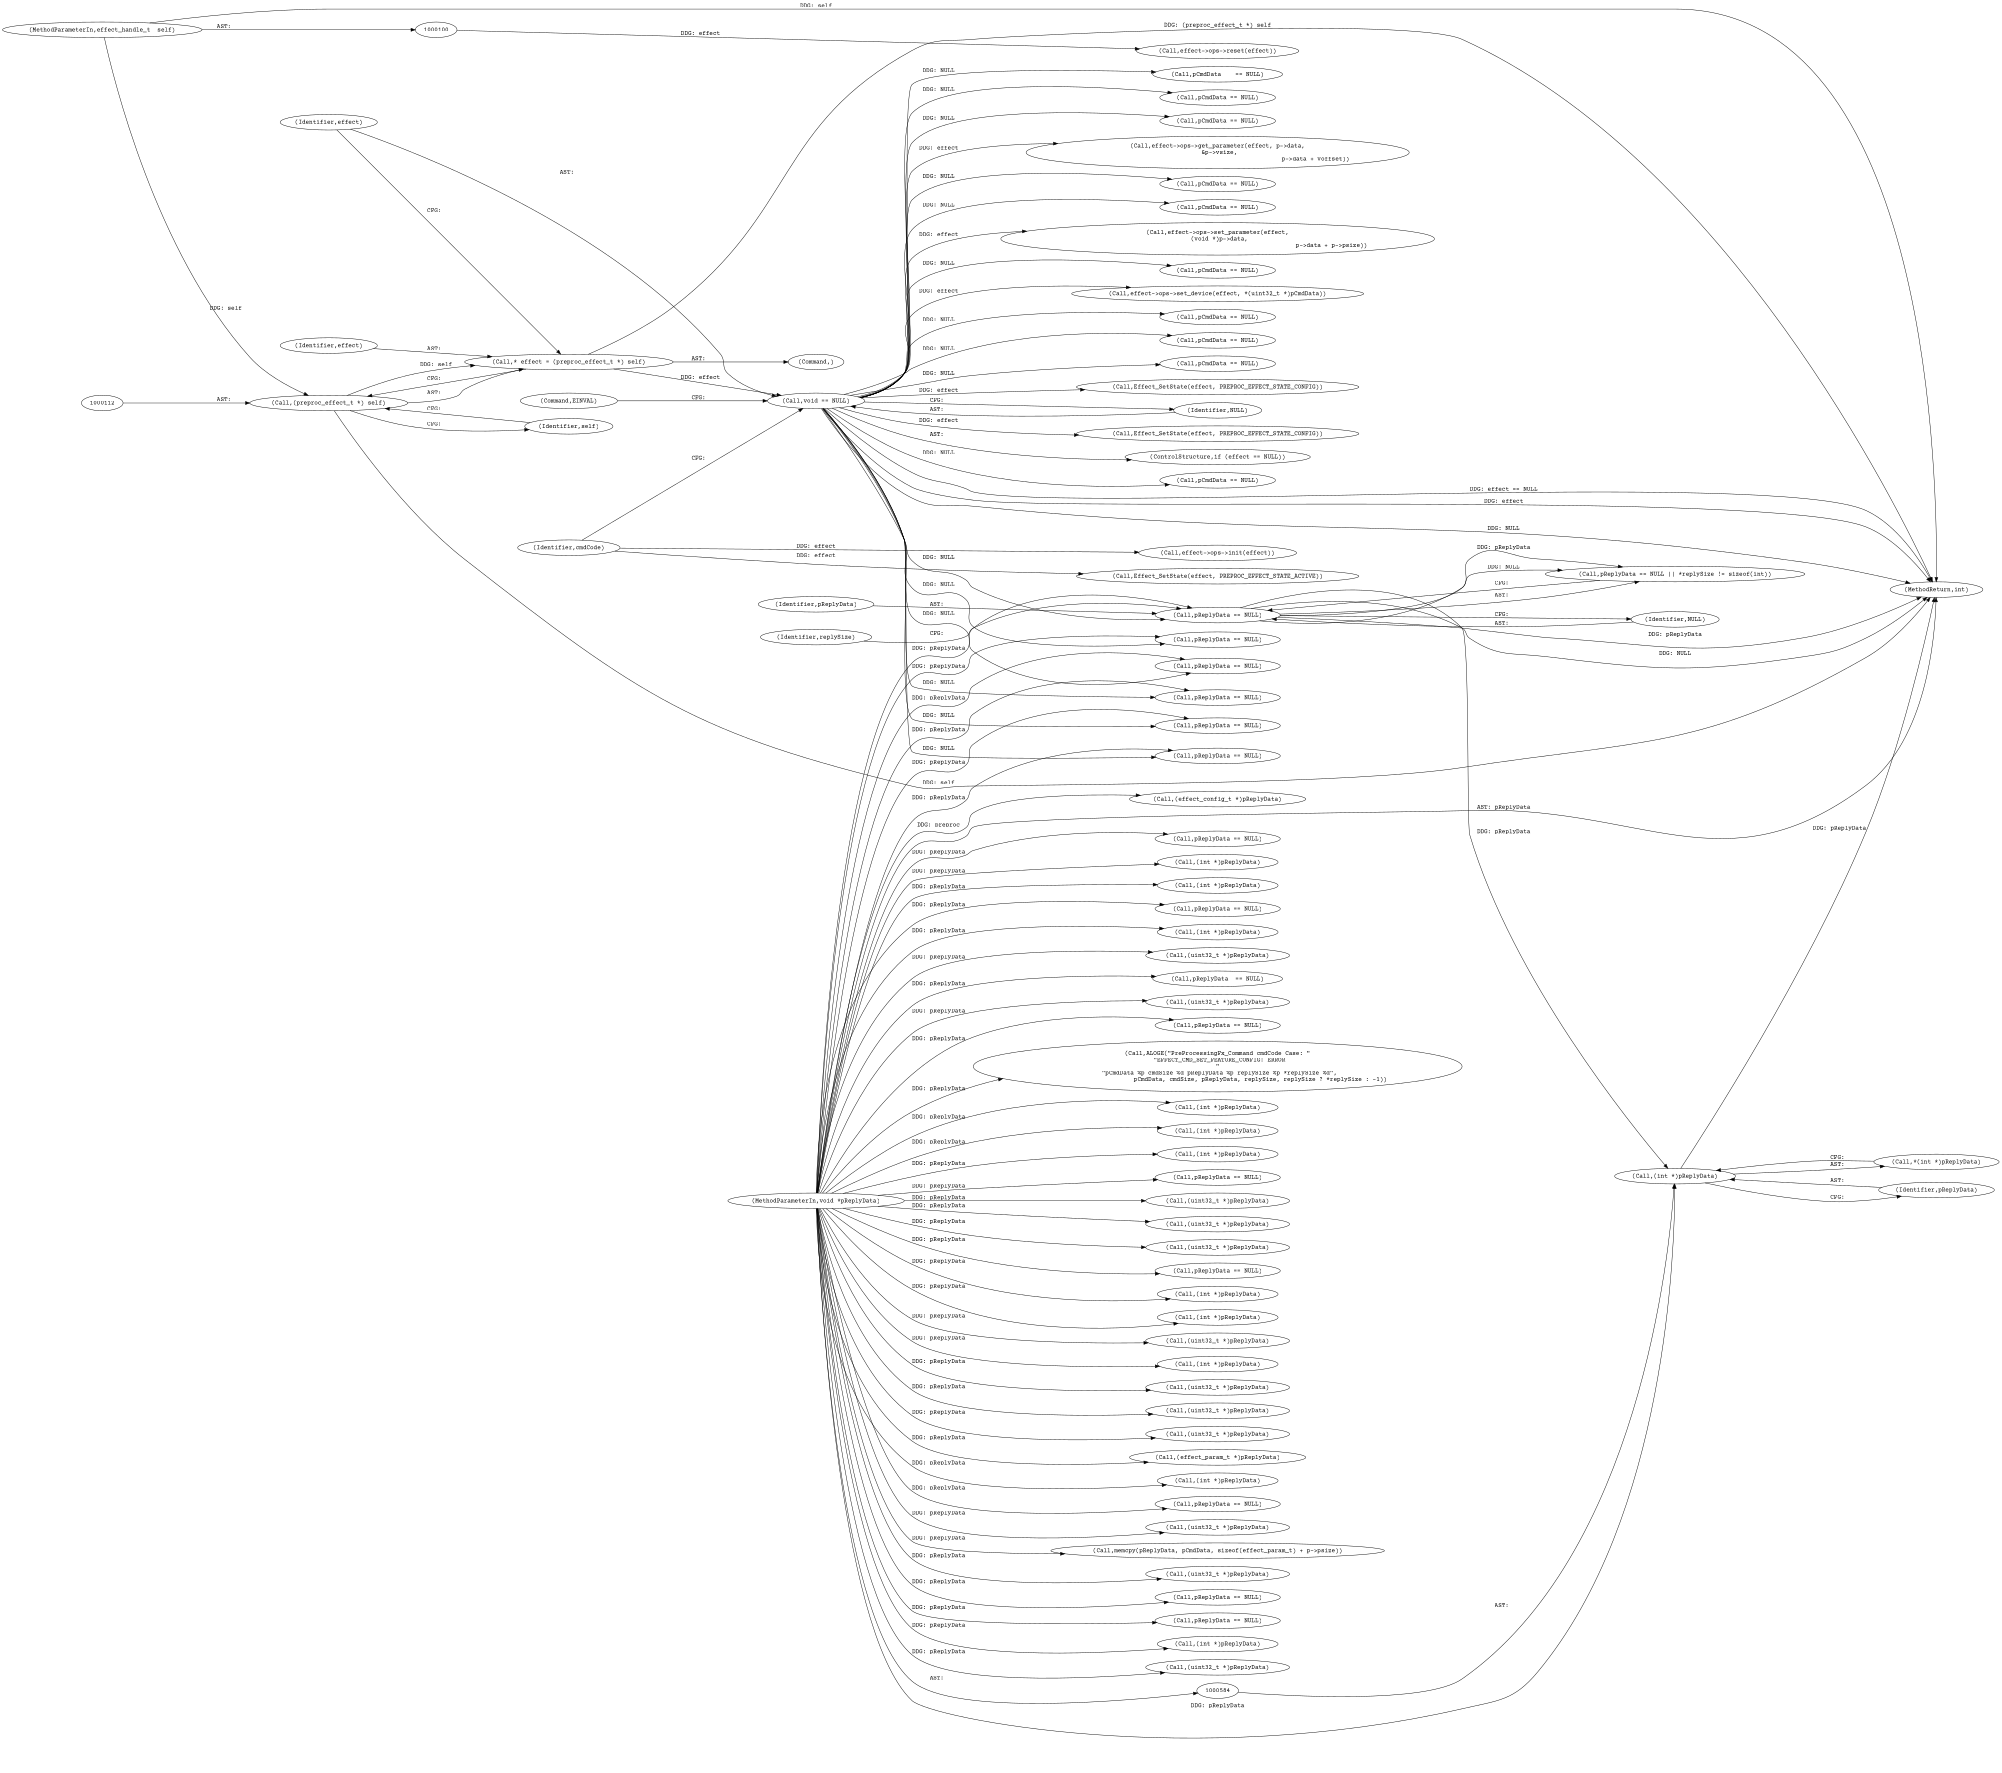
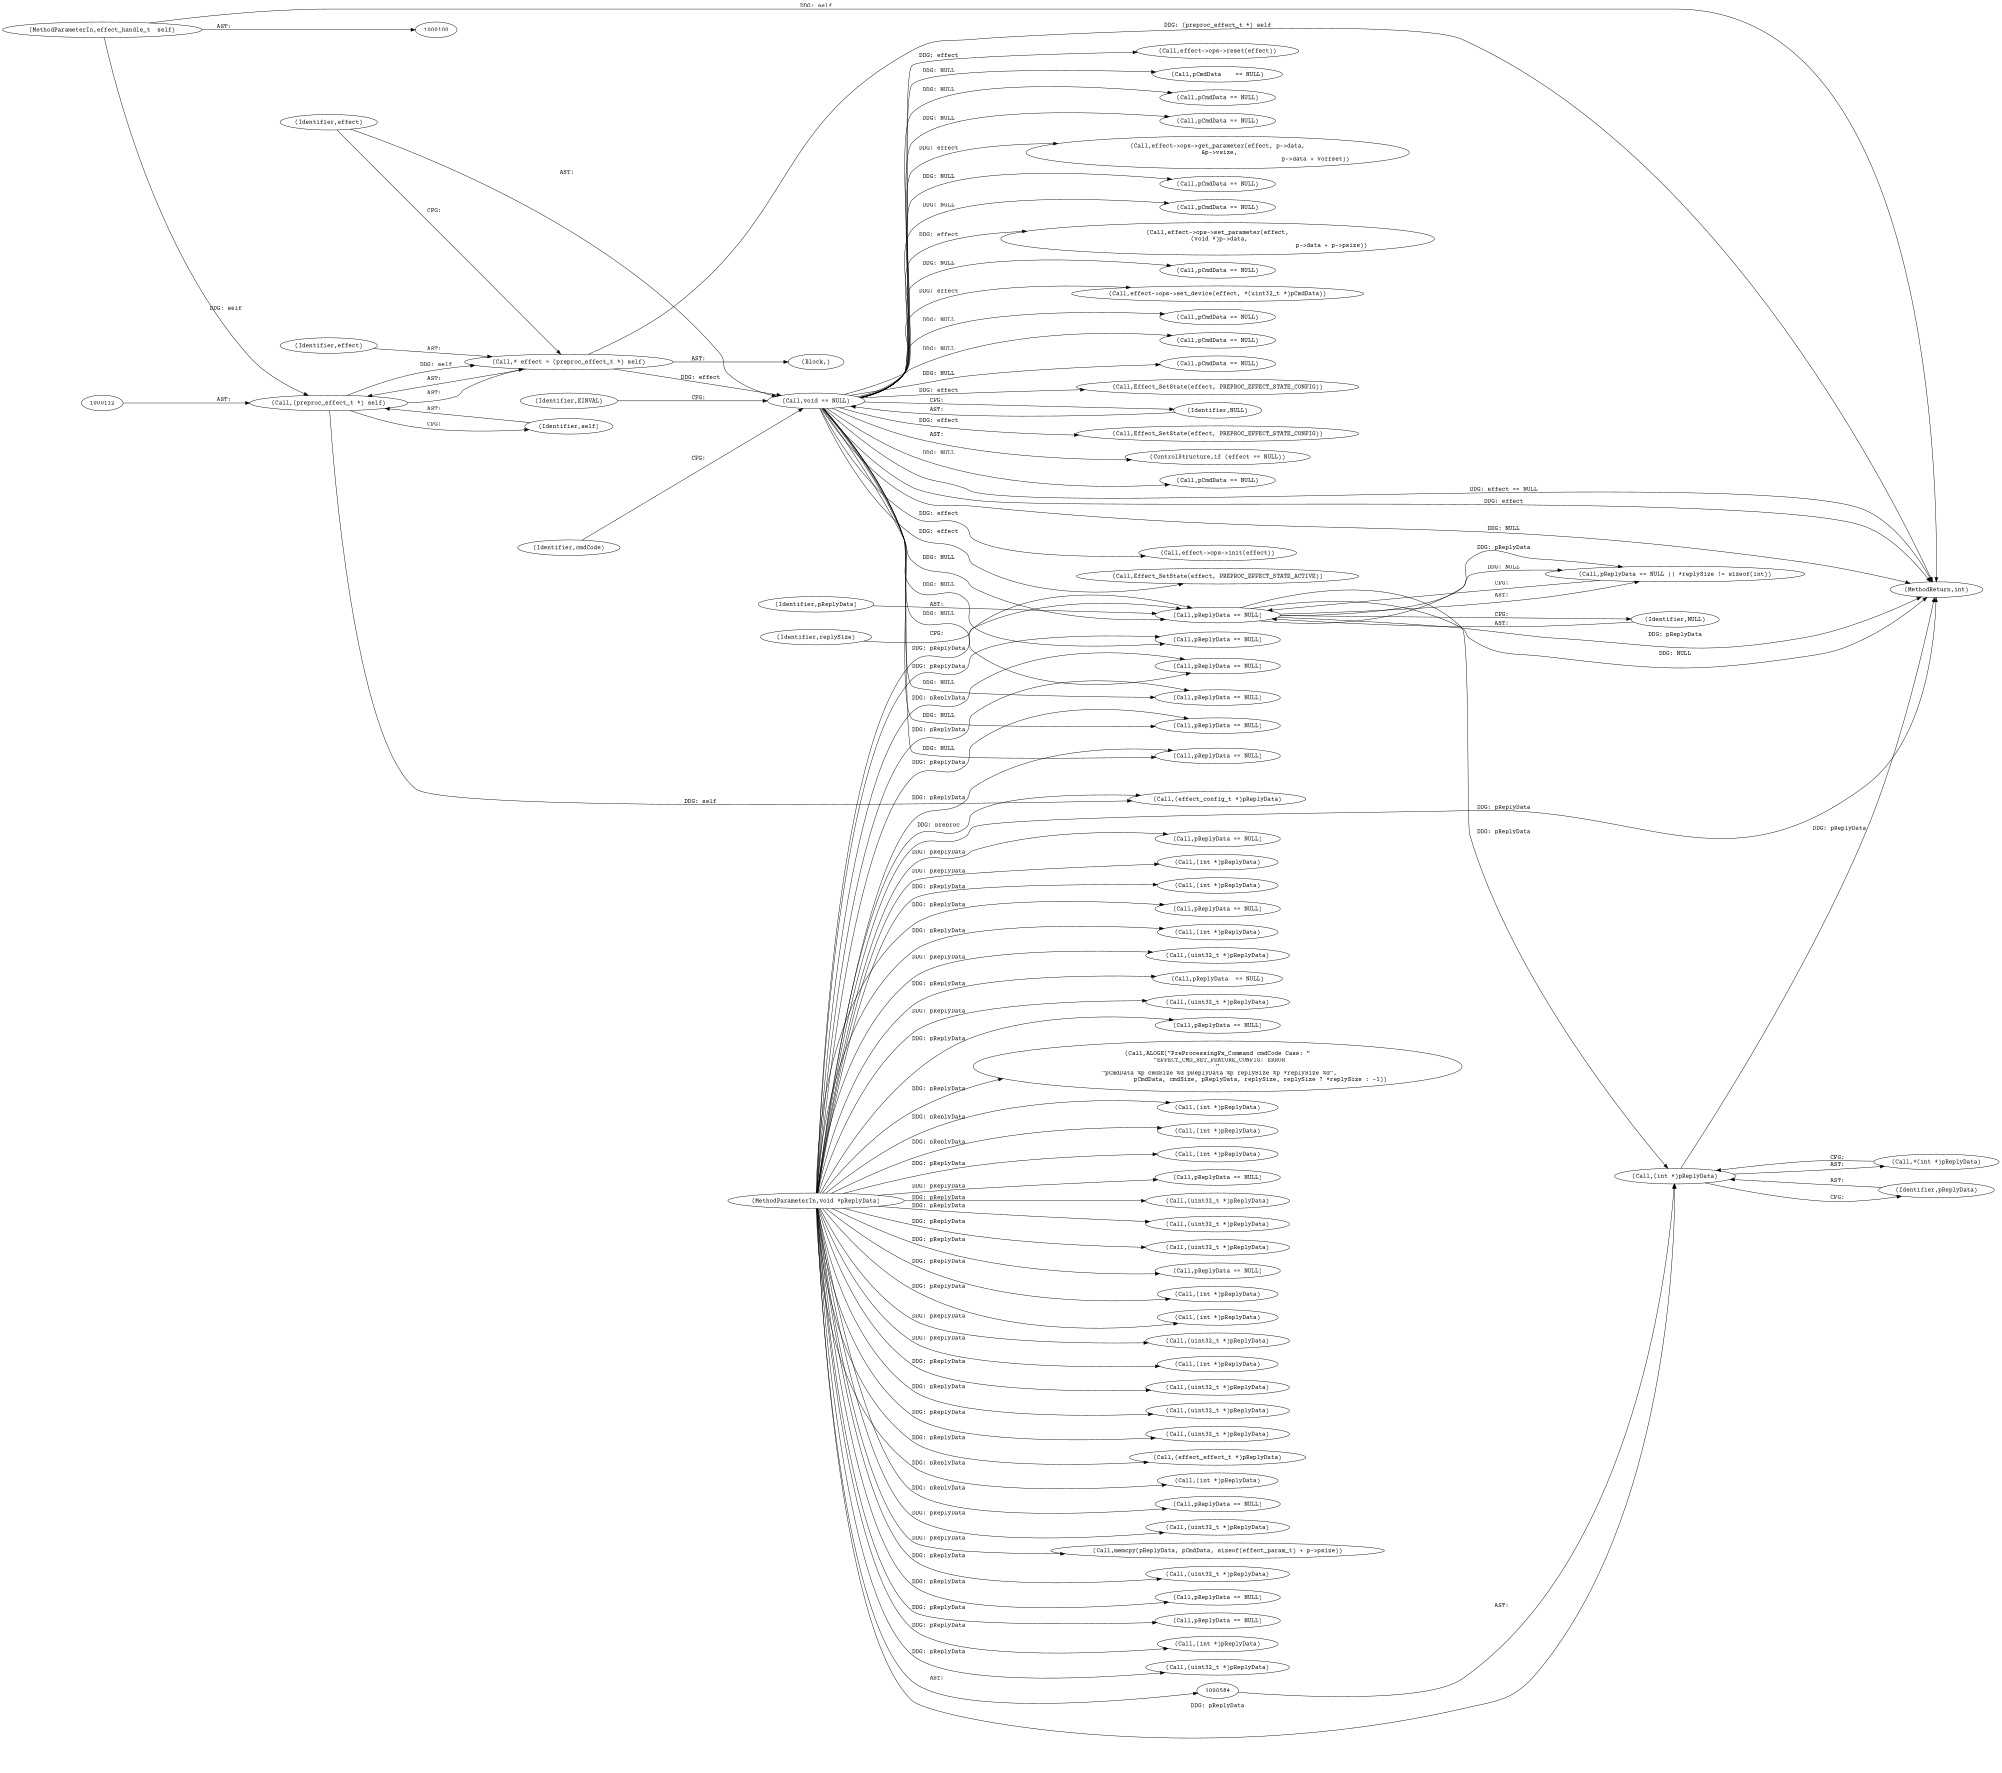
(796, 40) -> (910, 76)
(816, 362) -> (816, 362)
(436, 379) -> (436, 379)
(569, 401) -> (569, 401)
(436, 409) -> (436, 409)
(877, 550) -> (959, 523)
(847, 566) -> (968, 557)
(1087, 785) -> (575, 803)
(1504, 807) -> (1504, 807)
(1218, 1457) -> (1218, 1457)
